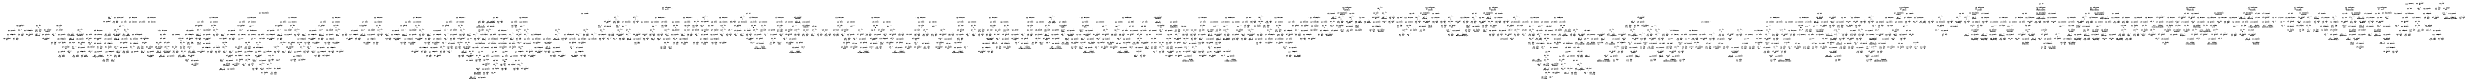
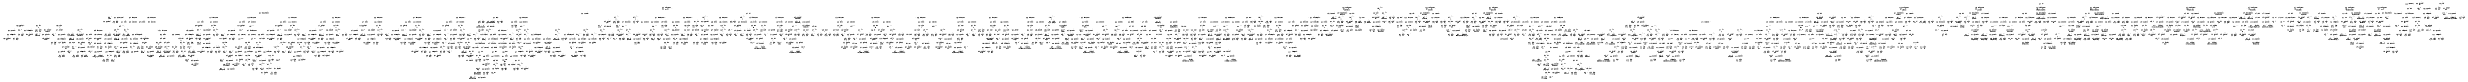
none -> (1962, 26)
none -> (1795, 39)
none -> (593, 43)
